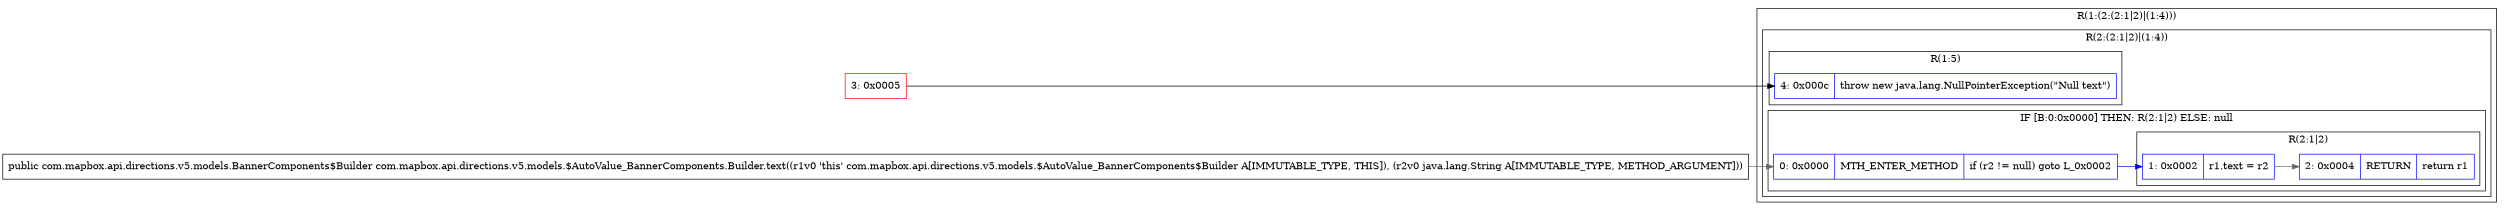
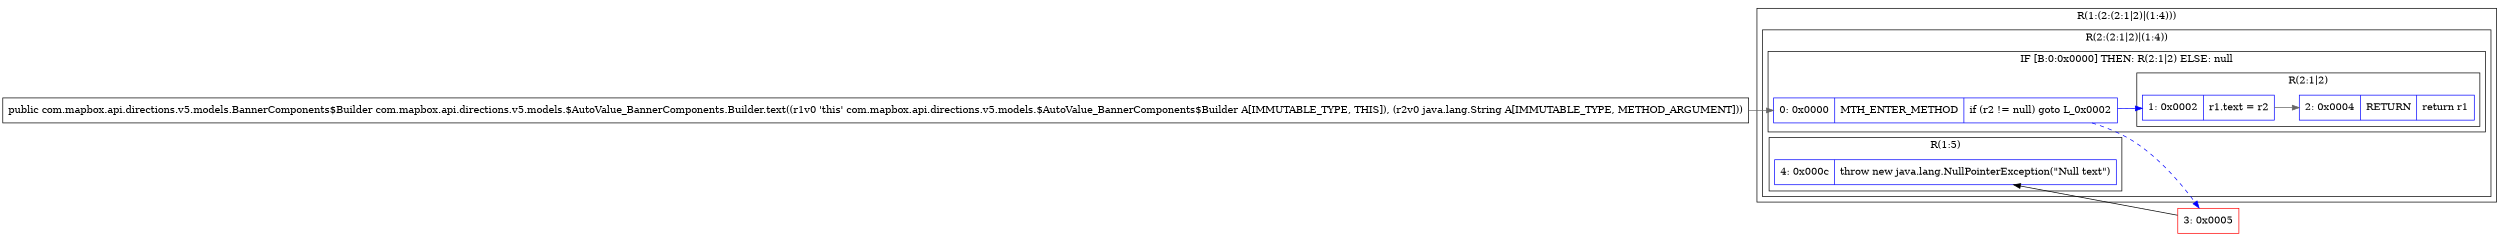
none -> (2150, 154)
